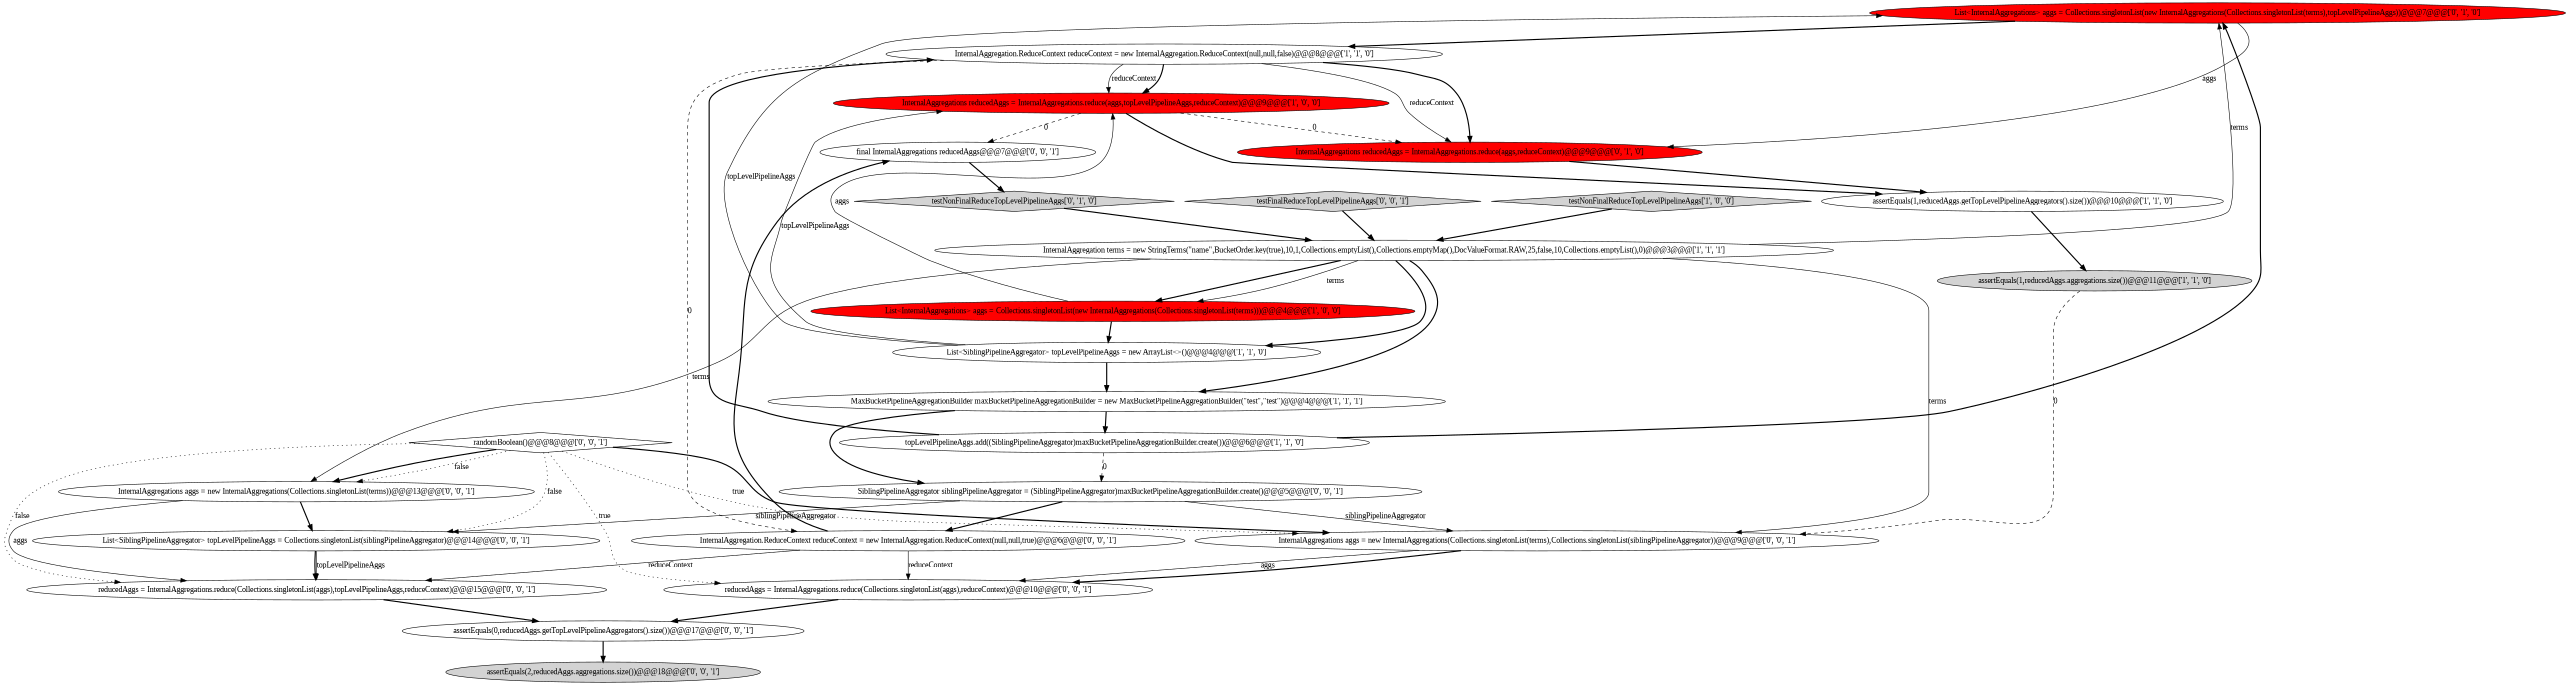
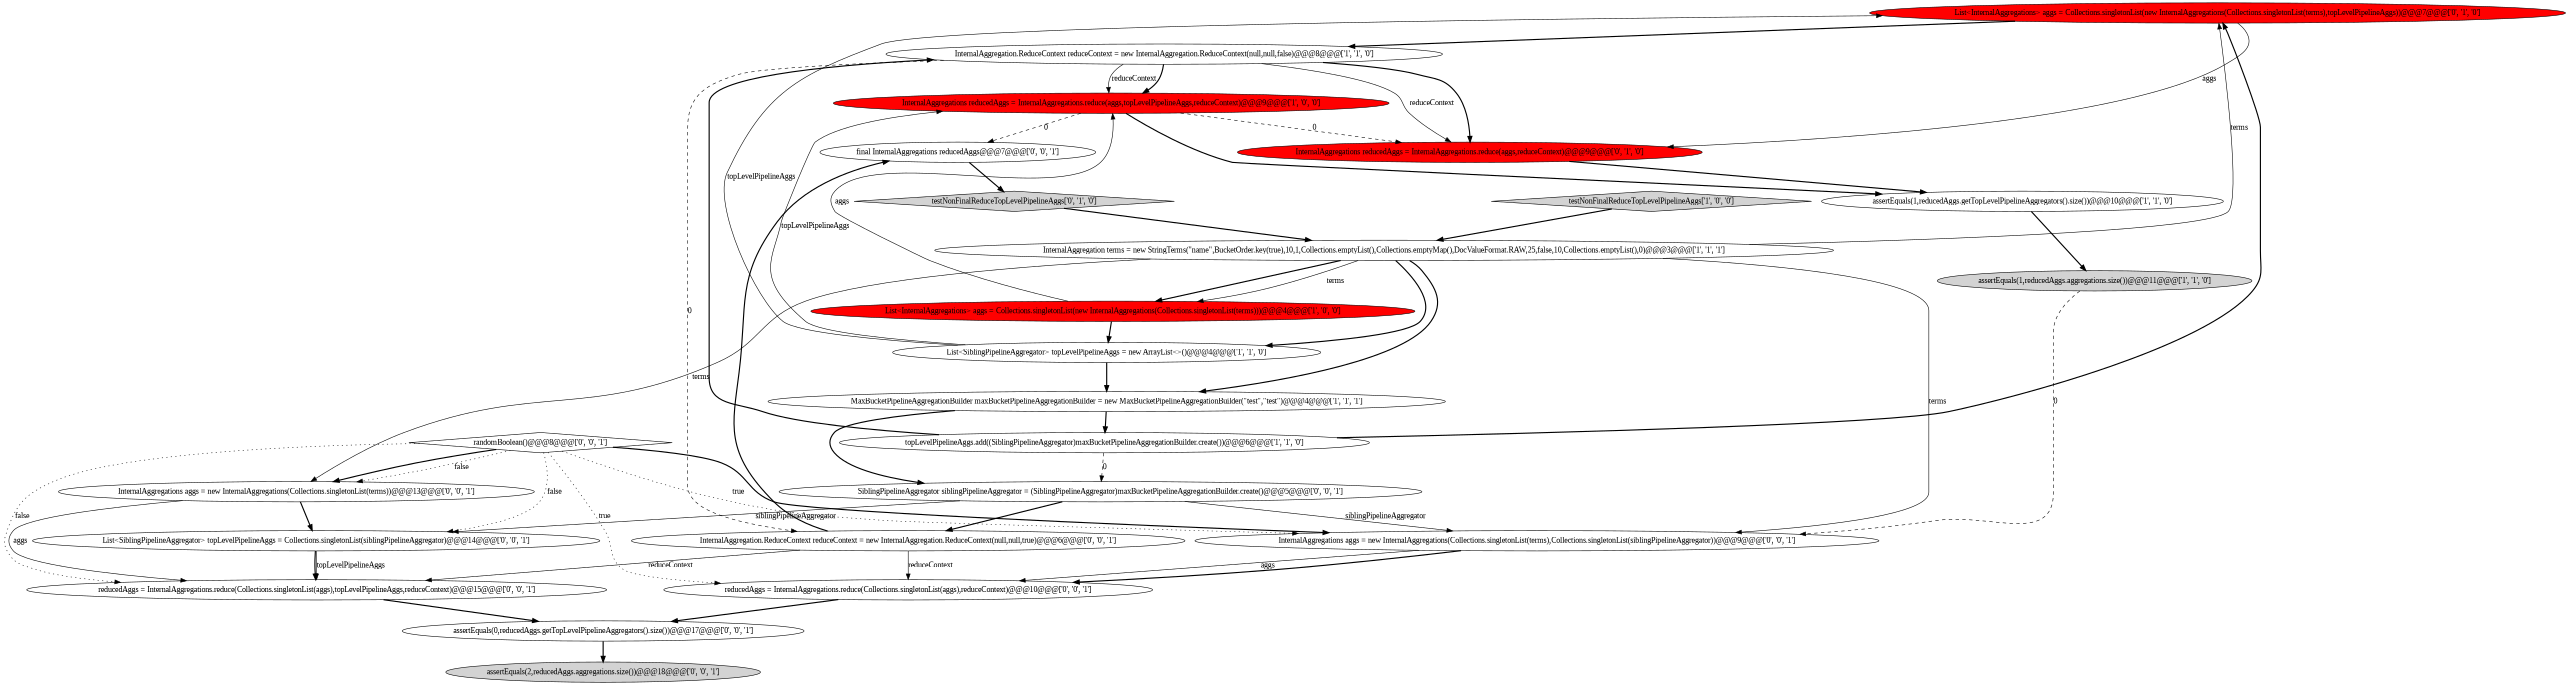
(1333, 201) -> none
